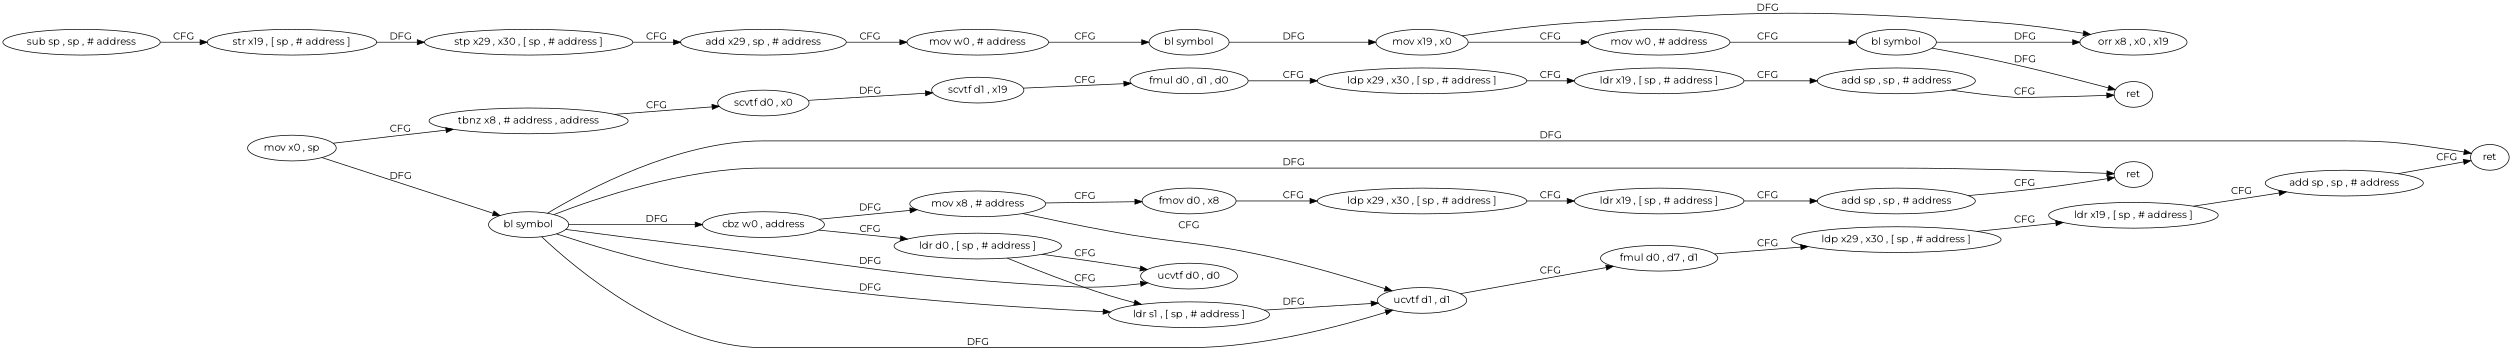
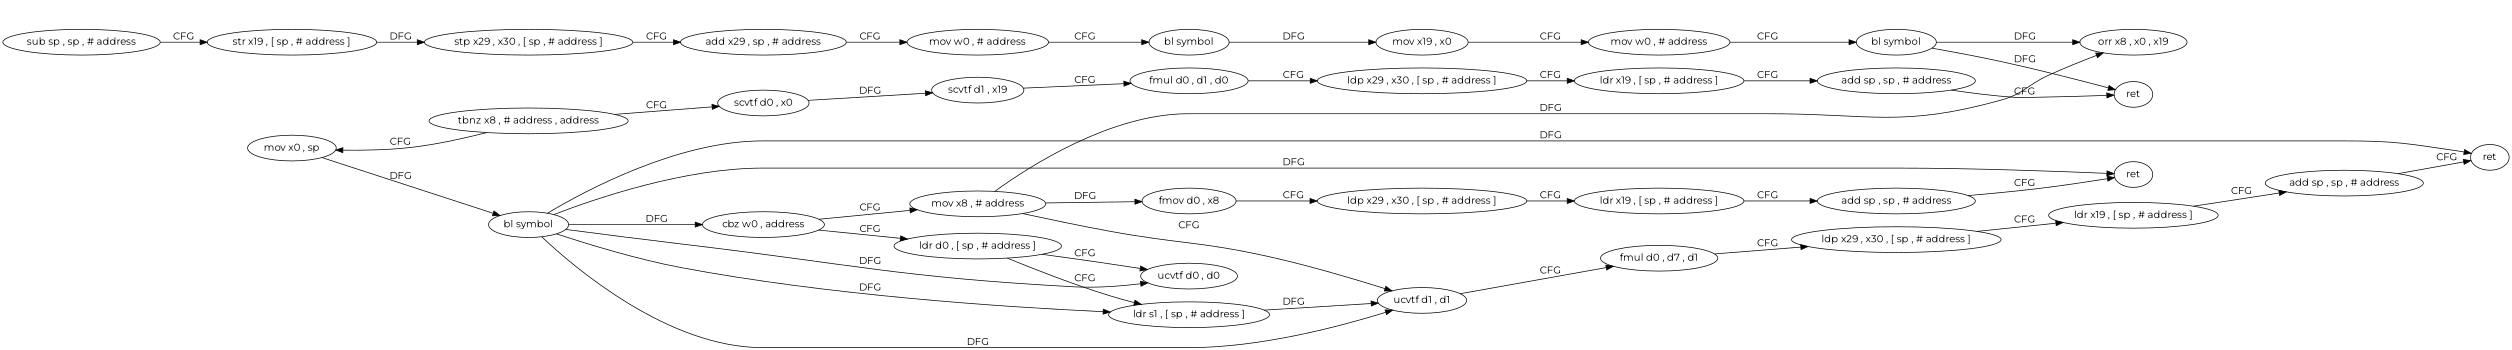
(1773, 13) -> (1543, 114)
(389, 137) -> (415, 147)
(1085, 196) -> (1085, 196)
(870, 208) -> (870, 208)
